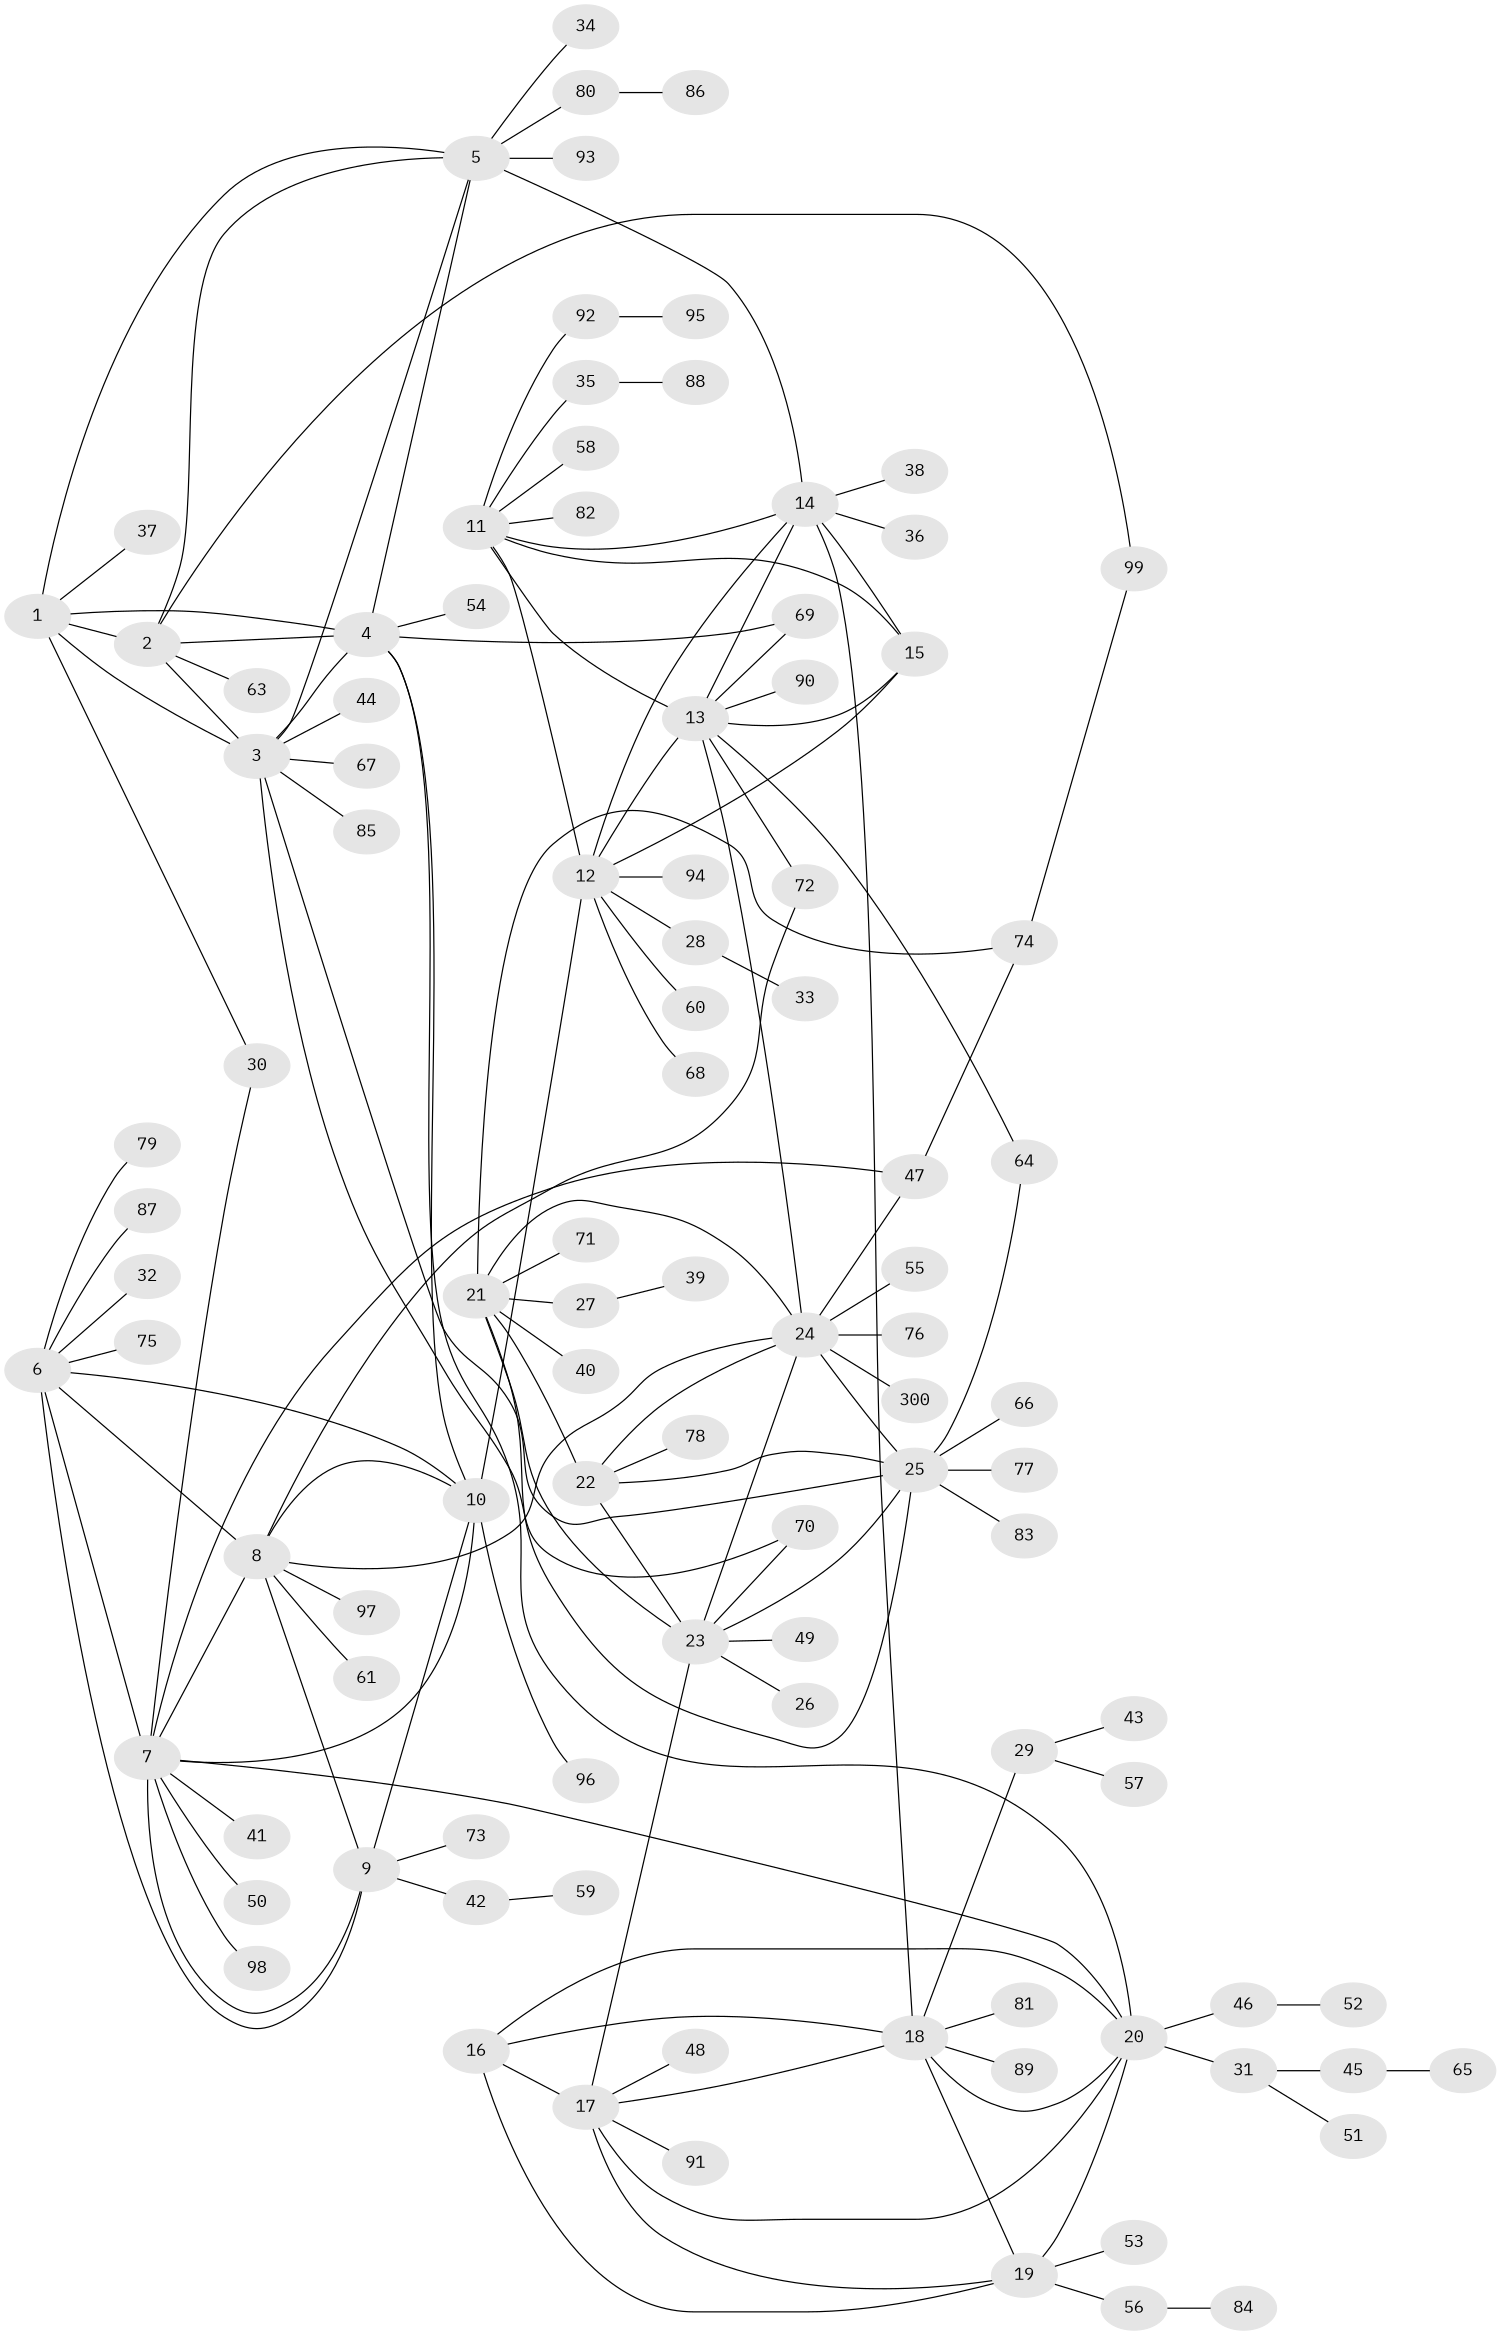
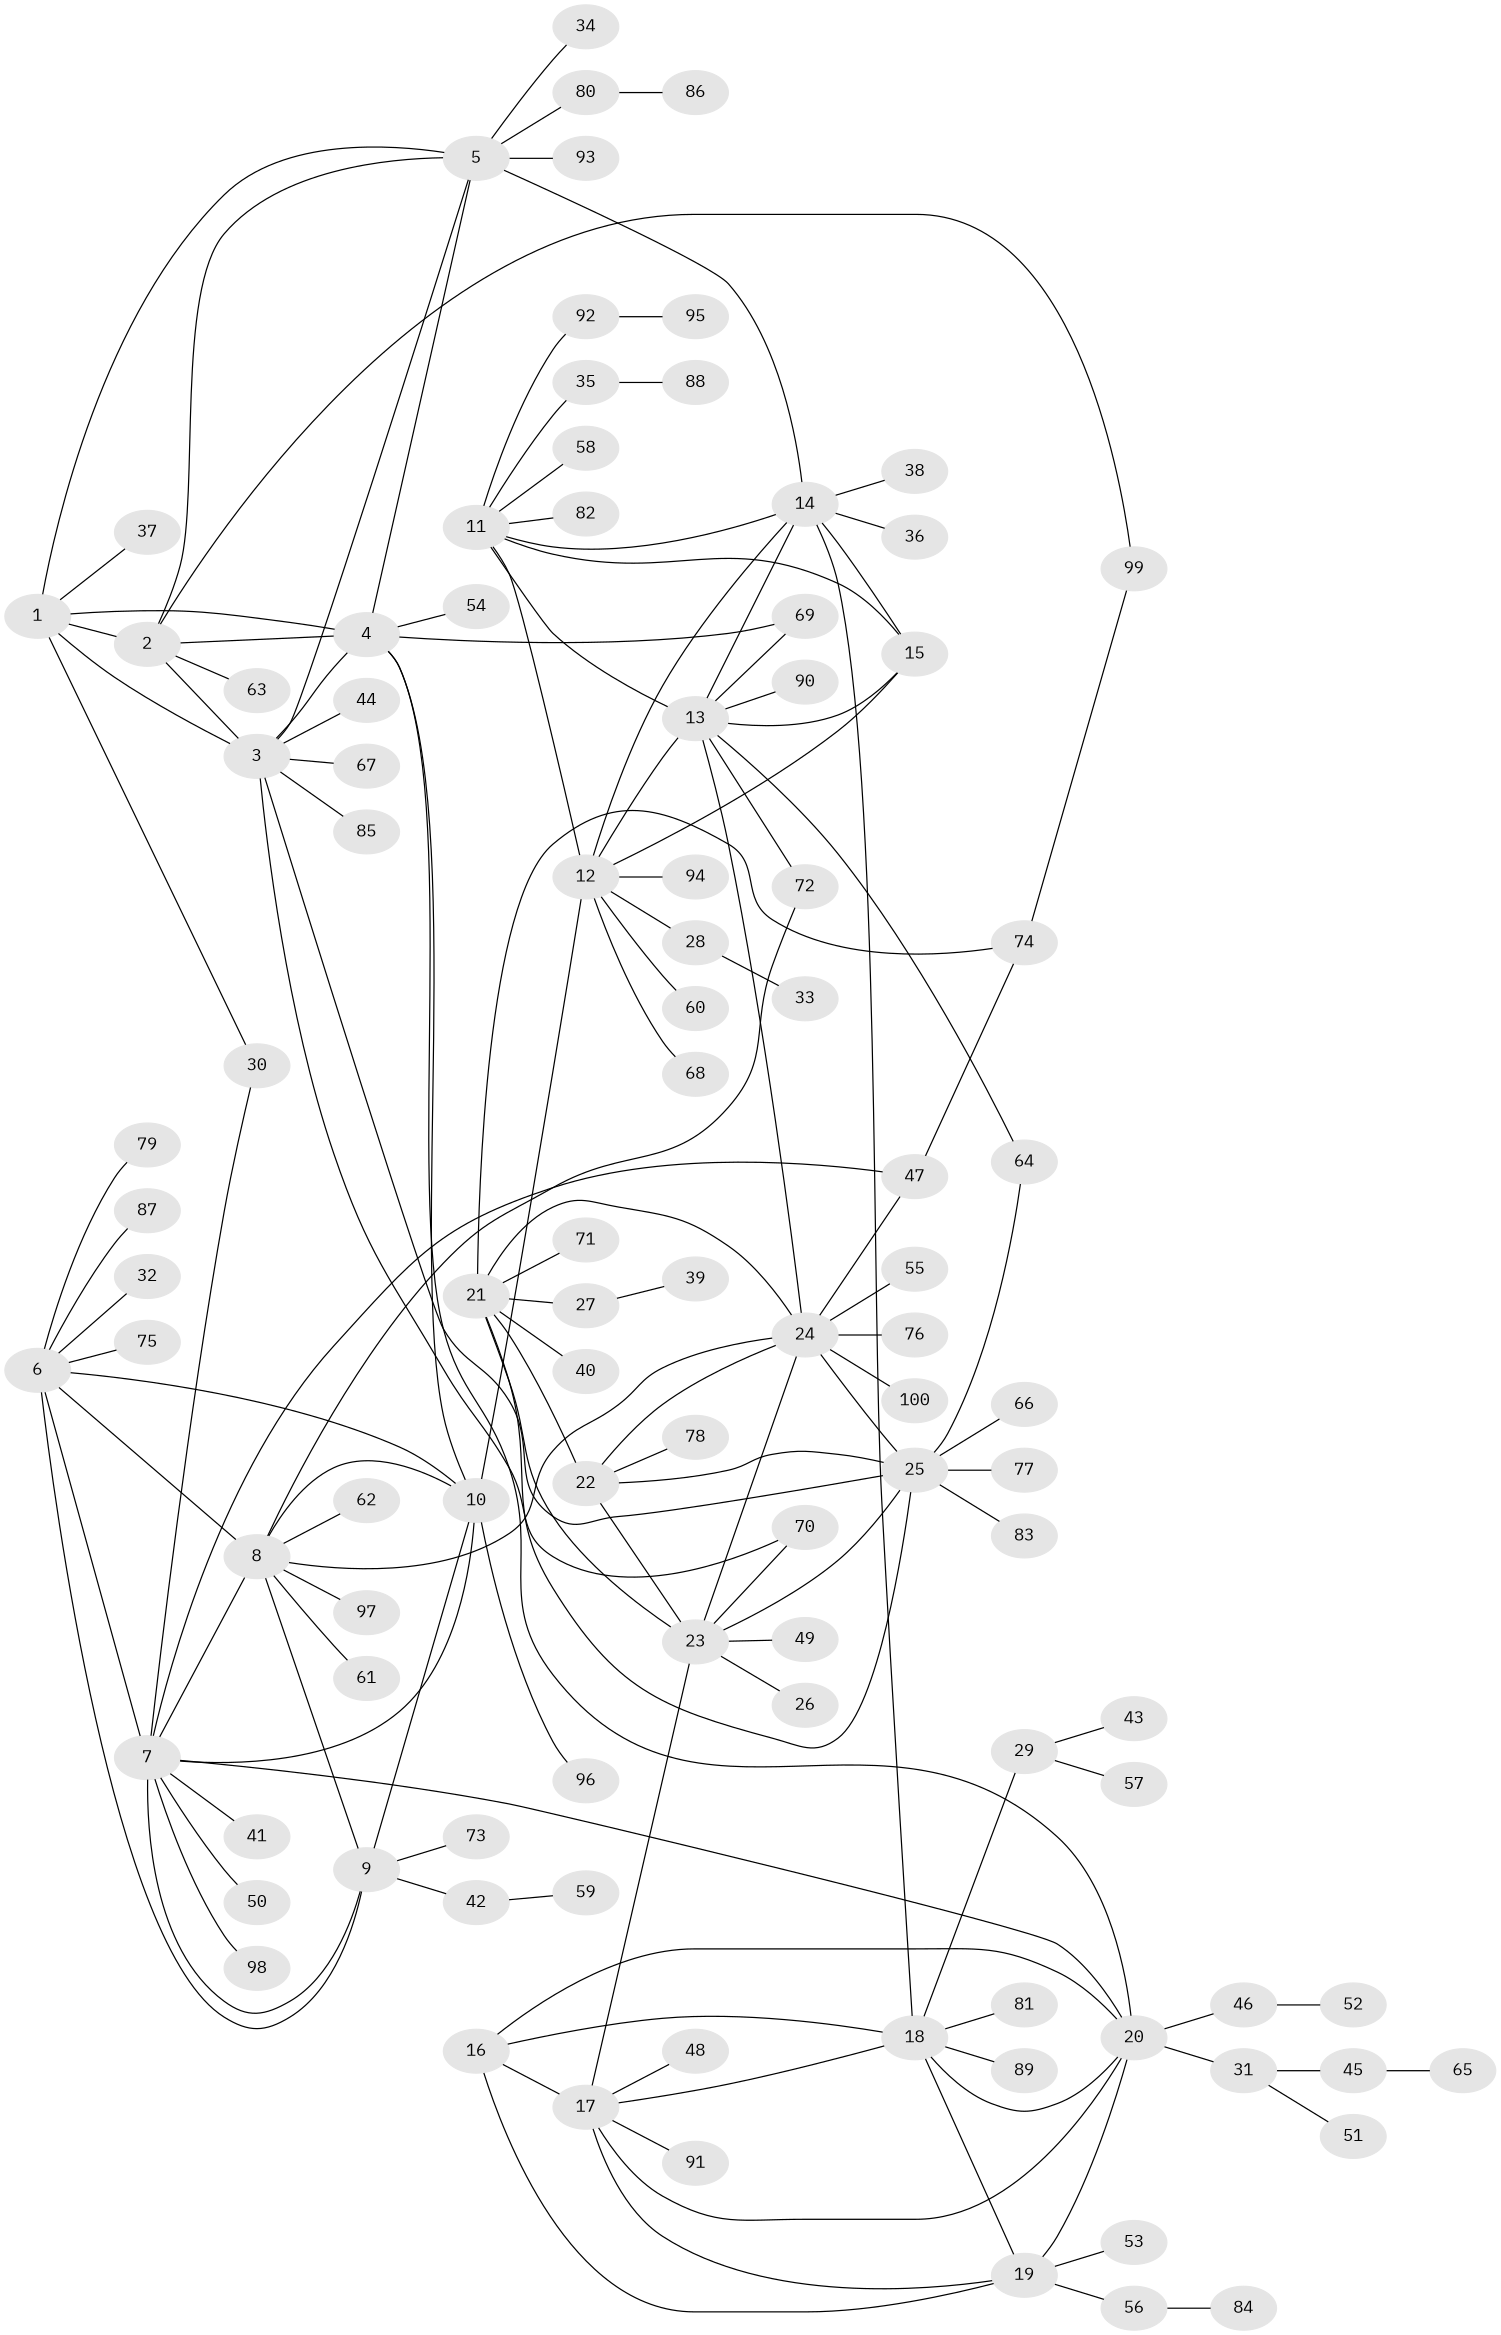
(915, 1401) -> (915, 1401)
none -> (367, 1501)
